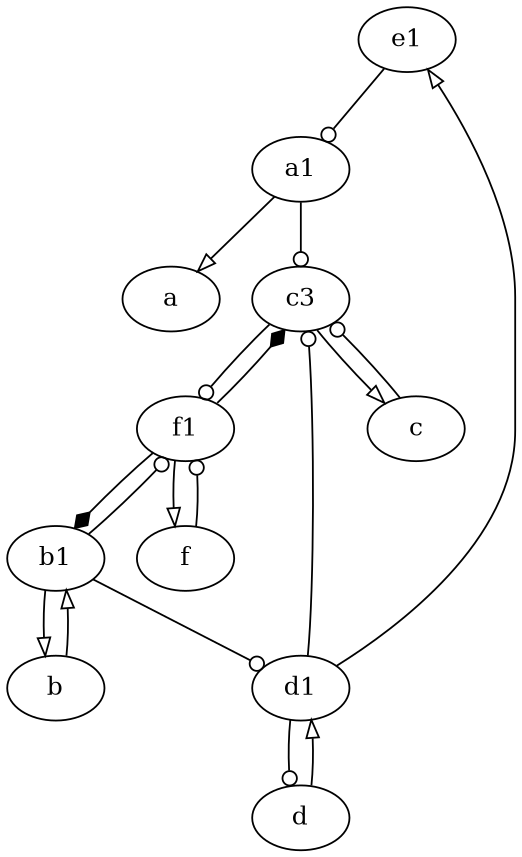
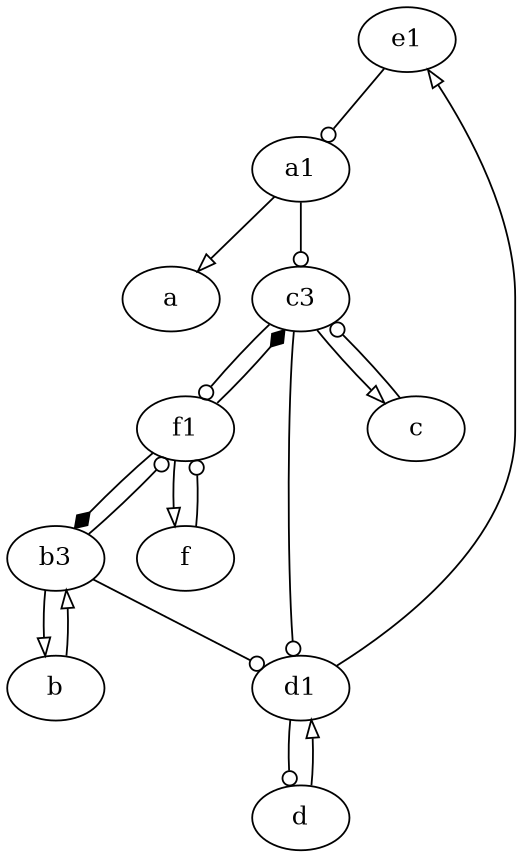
(313, 501) -> (289, 486)
(56, 558) -> (56, 558)
